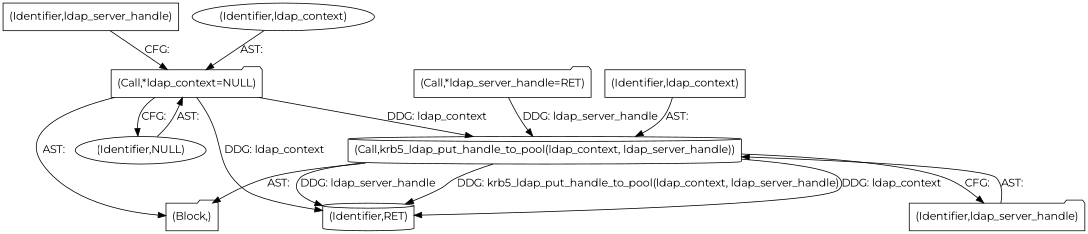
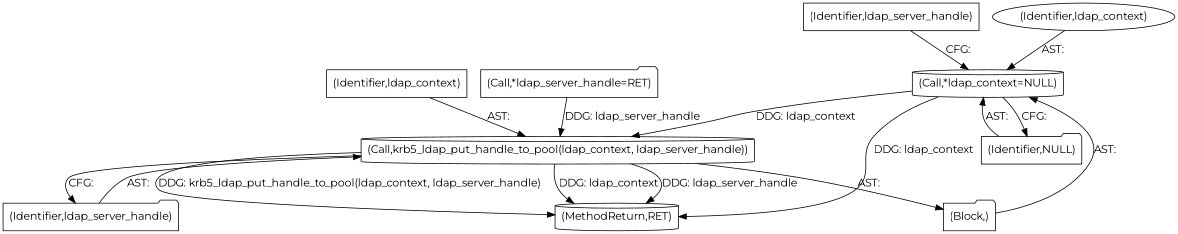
(187, 84) -> (988, 84)
(141, 150) -> (1032, 150)
(47, 169) -> (1085, 169)
(368, 217) -> (617, 217)
